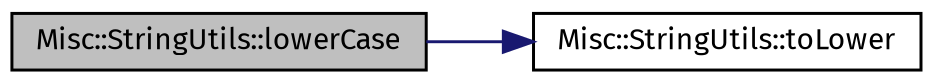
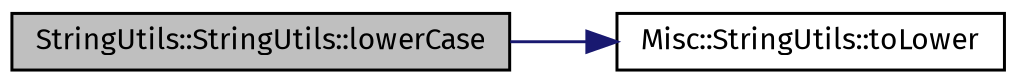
(219, 42) -> (261, 42)
